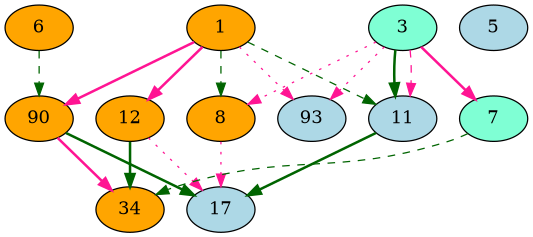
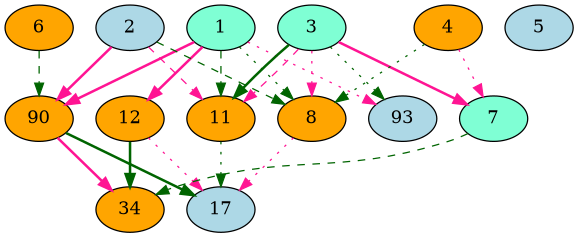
none -> (130, 28)
(221, 28) -> (221, 28)
none -> (448, 28)
(221, 67) -> (256, 63)
(362, 69) -> (353, 69)
(403, 119) -> (221, 119)
(332, 154) -> (221, 158)
